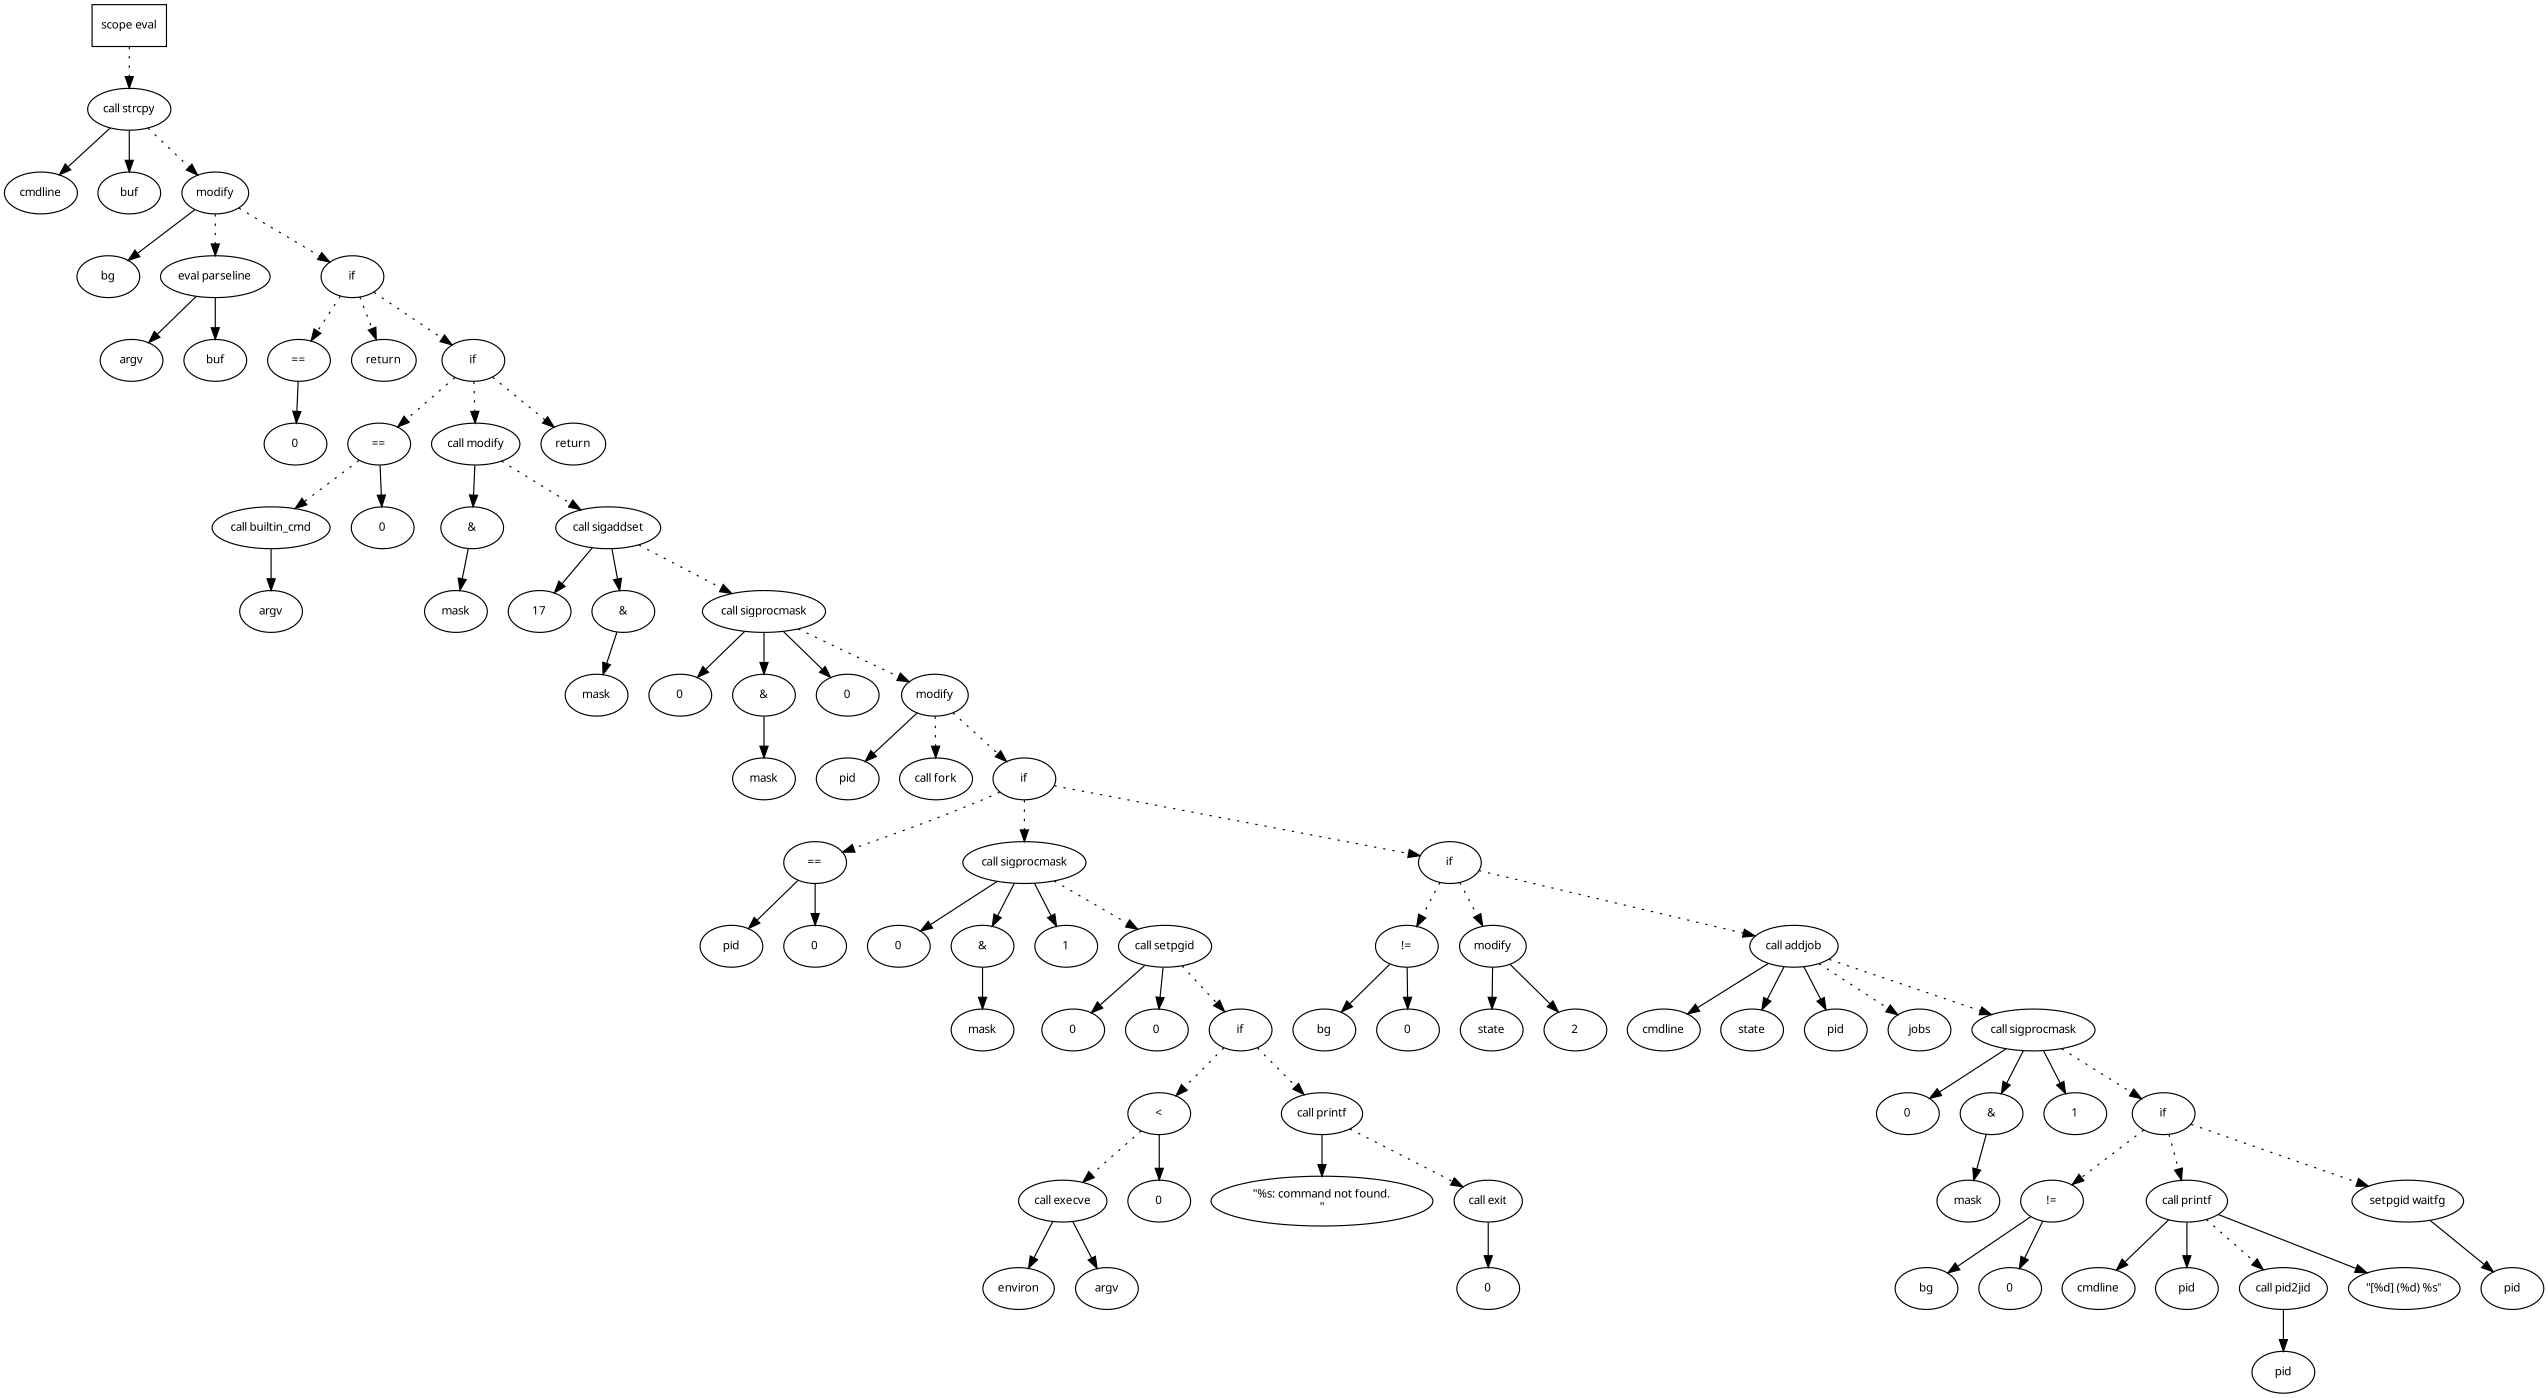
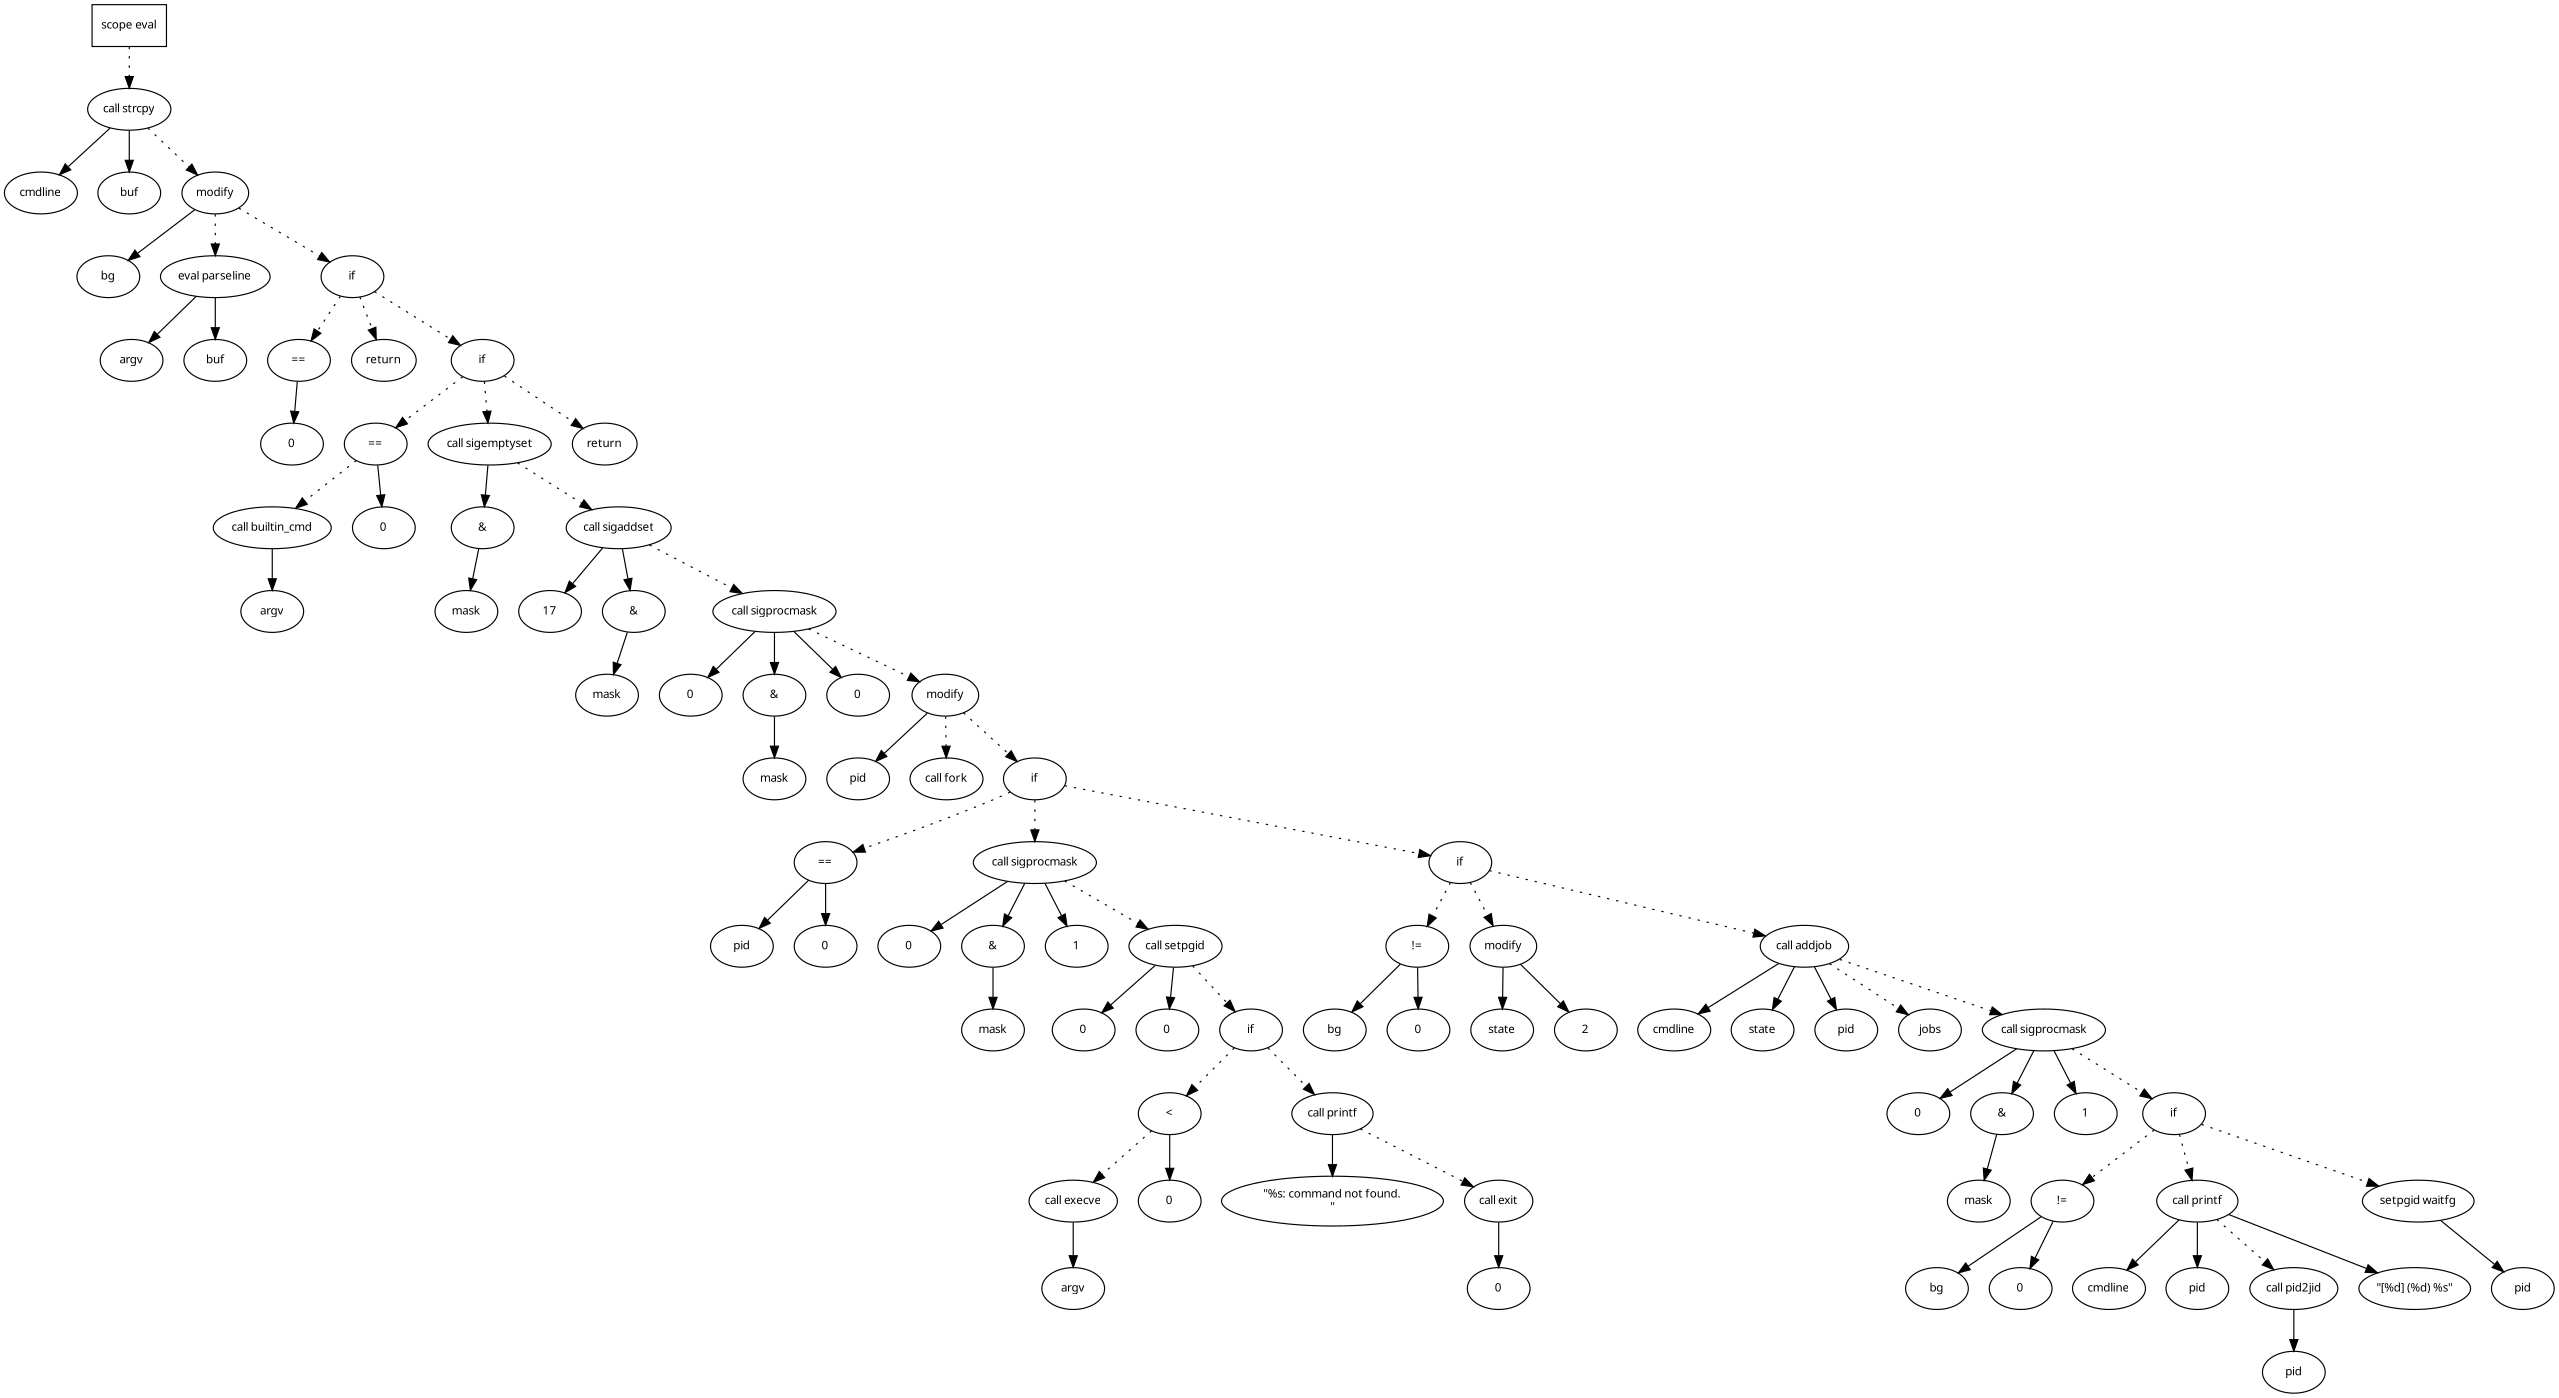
(476, 444) -> (490, 444)
(1019, 1289) -> none
